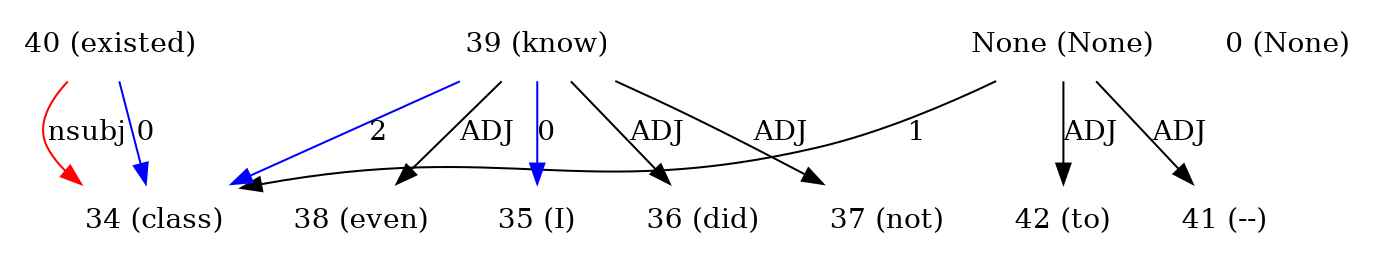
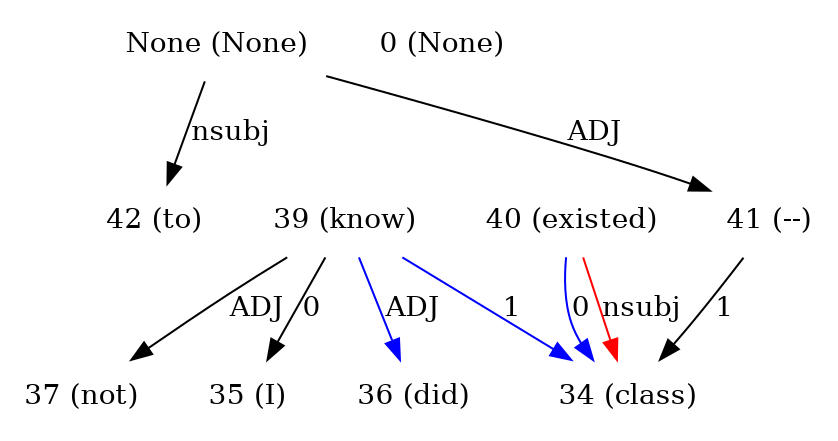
(537, 122) -> (302, 300)
(613, 125) -> (376, 299)
(379, 133) -> (513, 309)
(1091, 133) -> (232, 133)
(635, 171) -> (709, 301)
(361, 221) -> none
